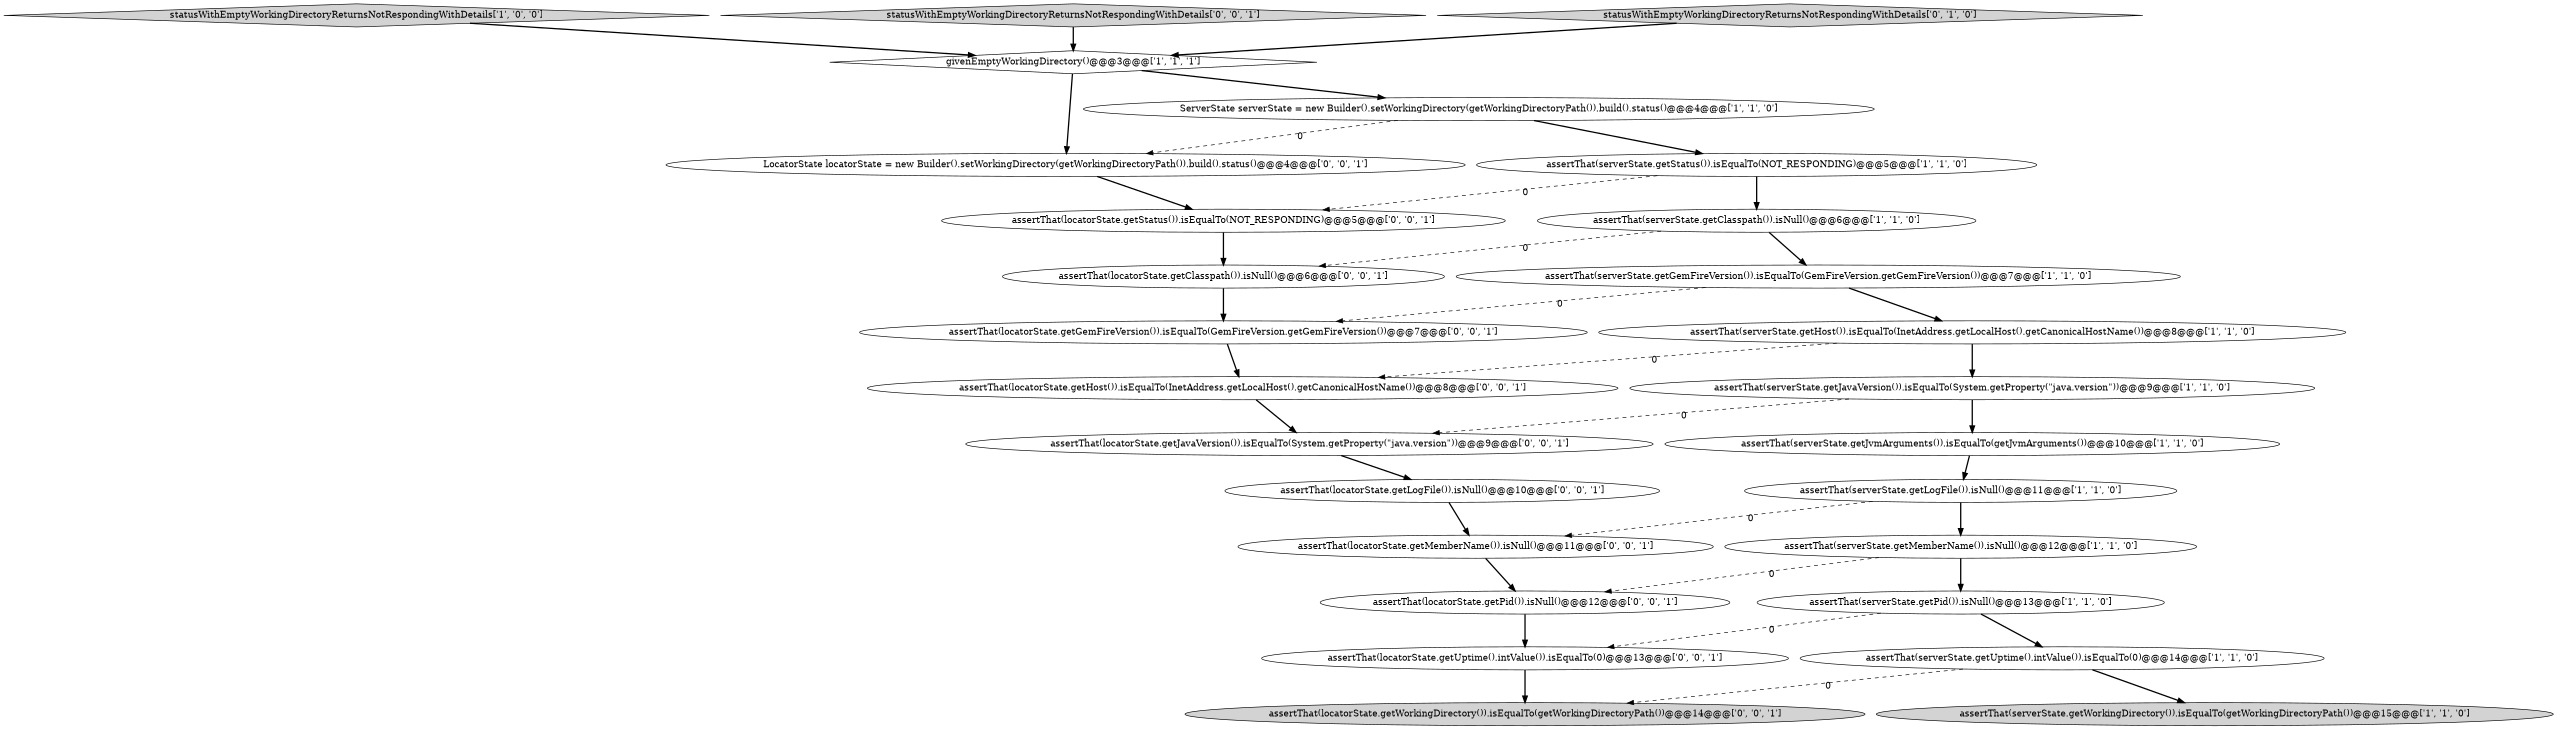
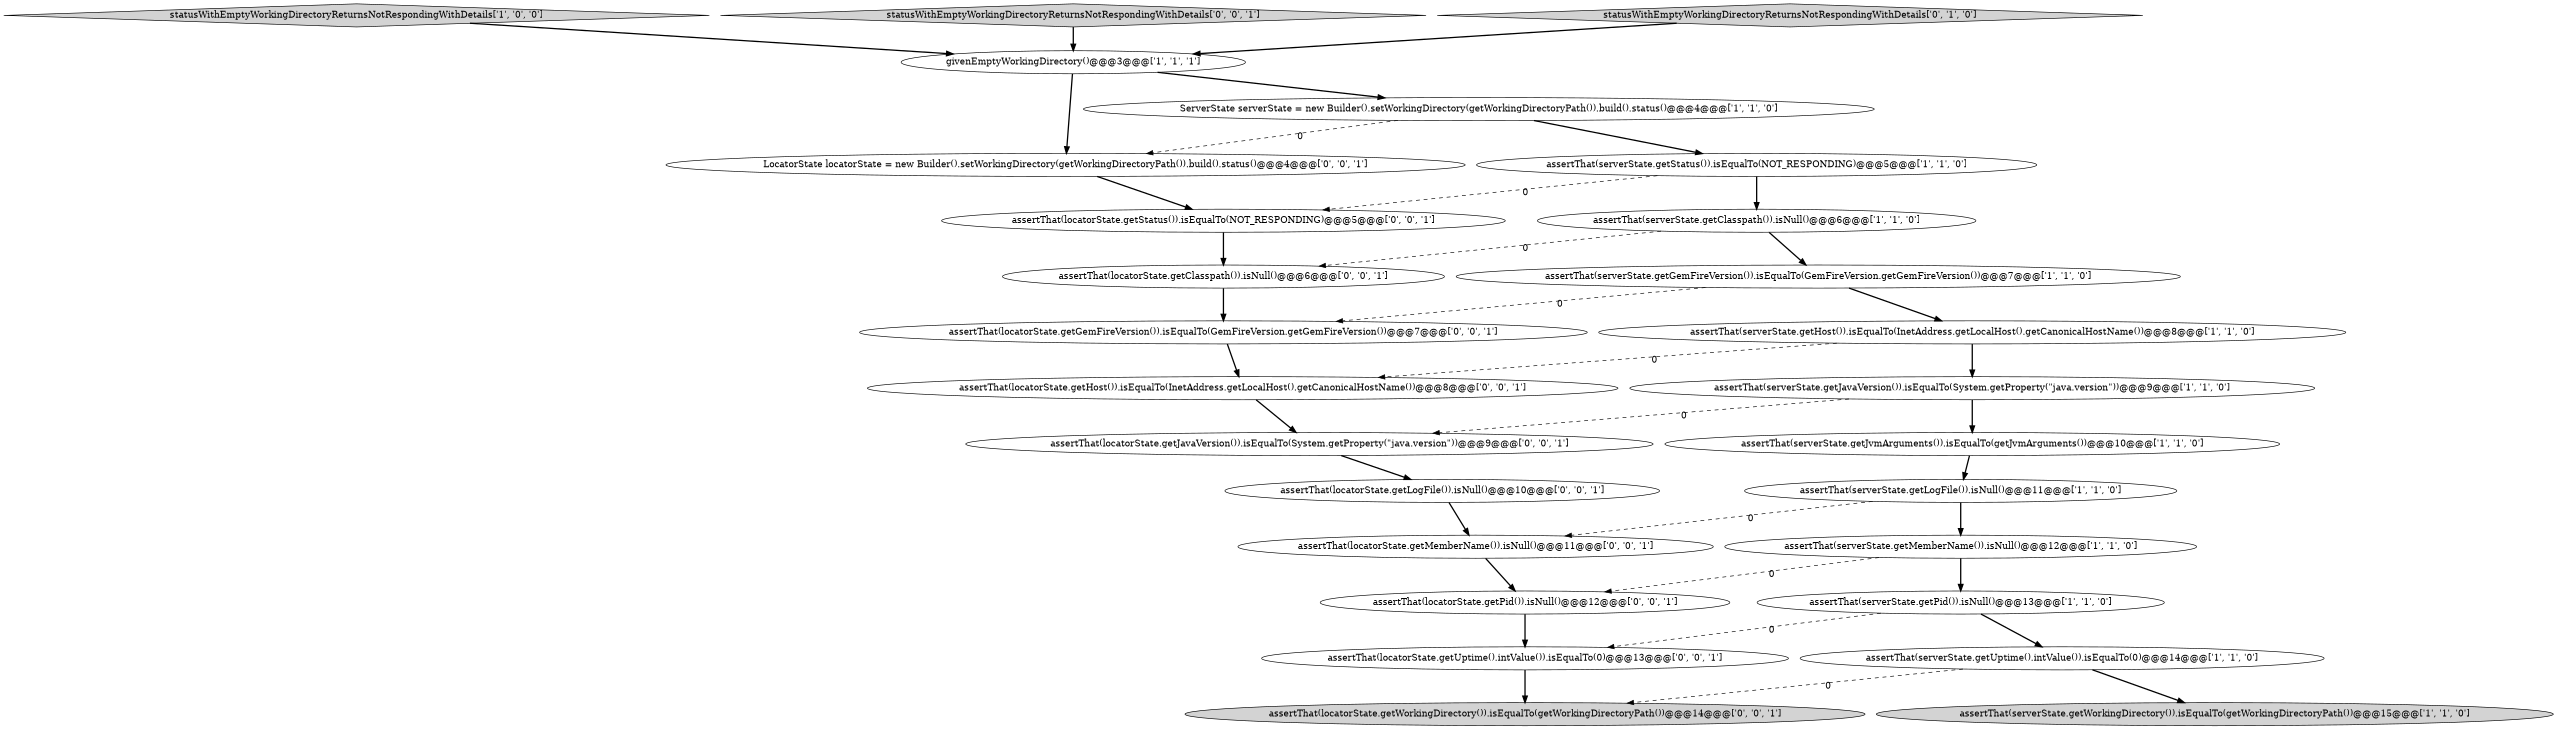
(1073, 62) -> (1073, 62)
